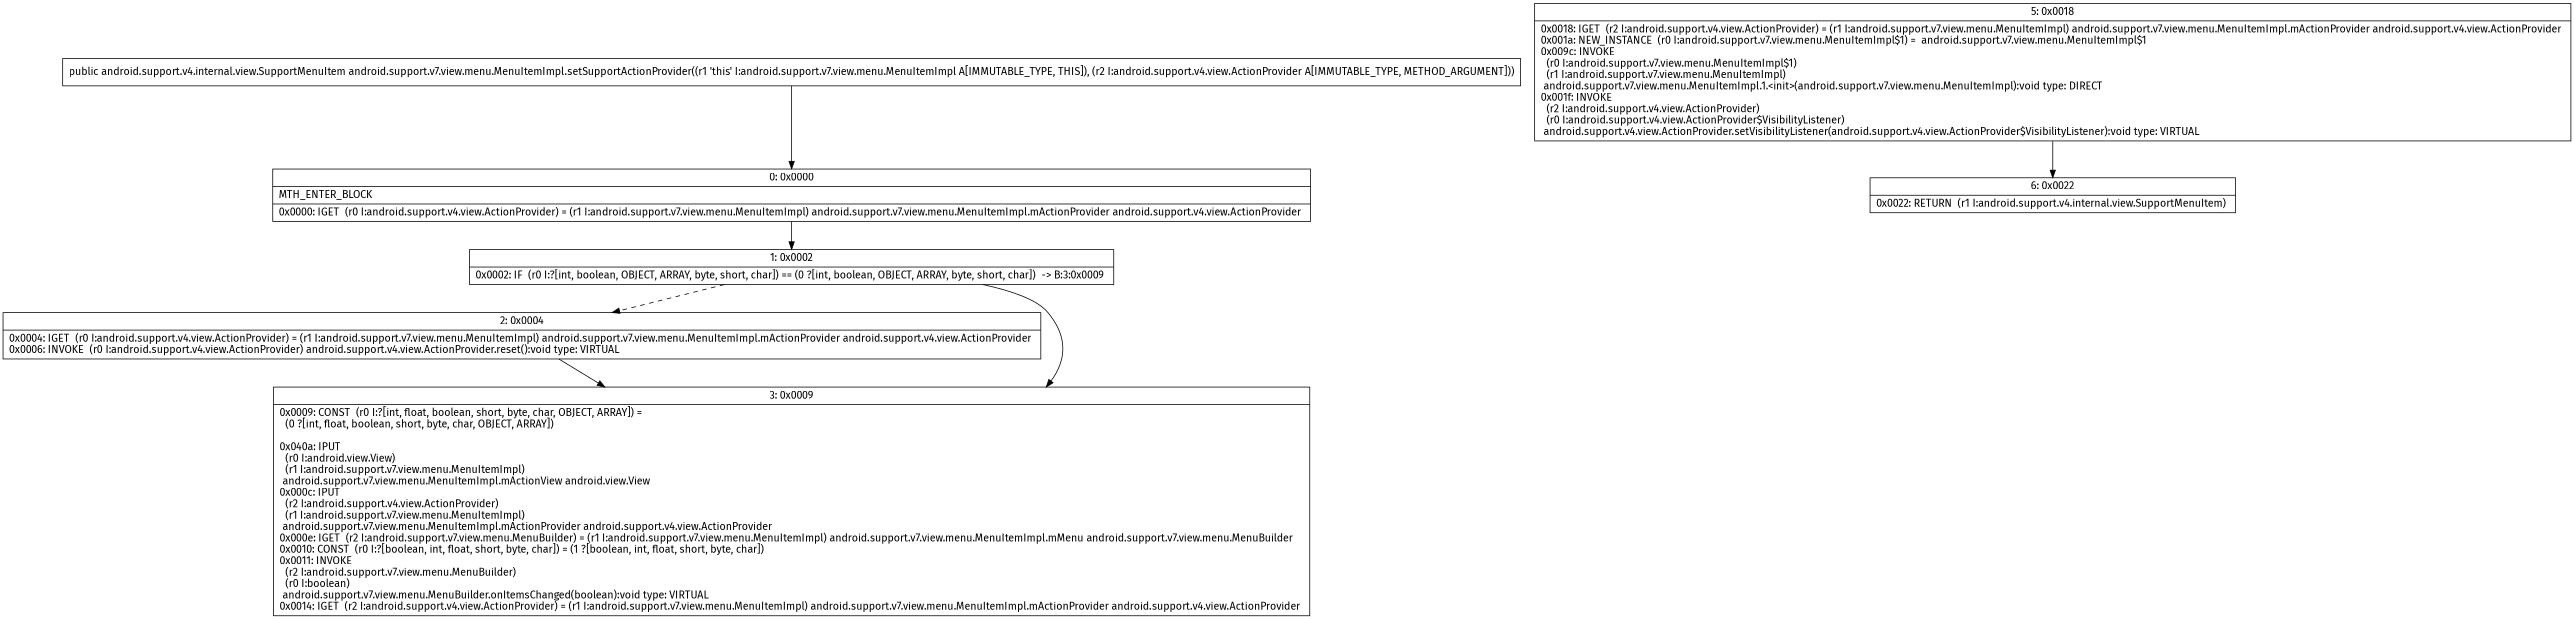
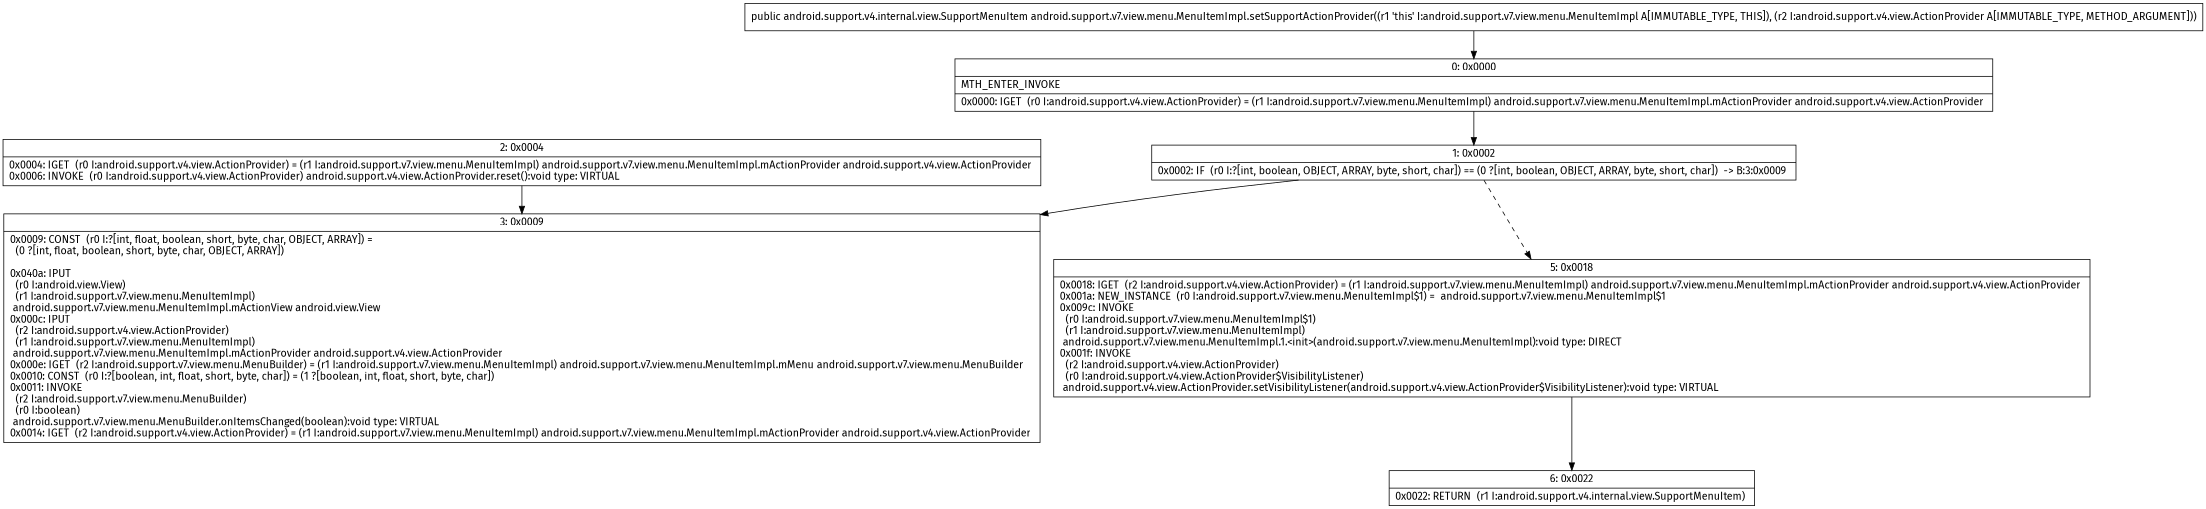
(326, 195) -> (1011, 85)
(672, 298) -> (1505, 216)
